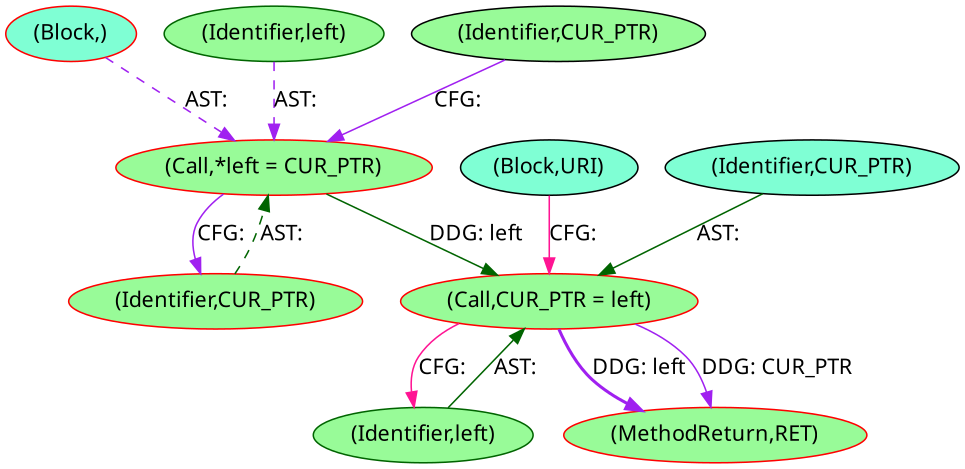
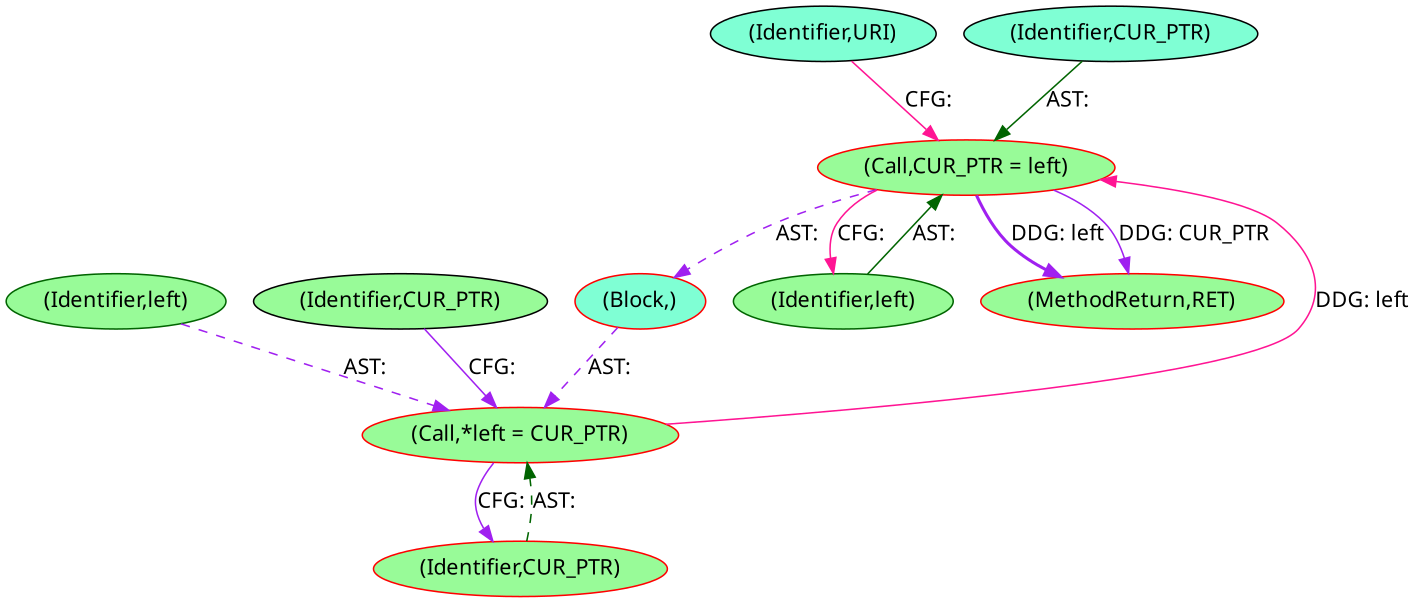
(549, 168) -> (823, 34)
none -> (779, 222)
(405, 231) -> (1130, 377)
